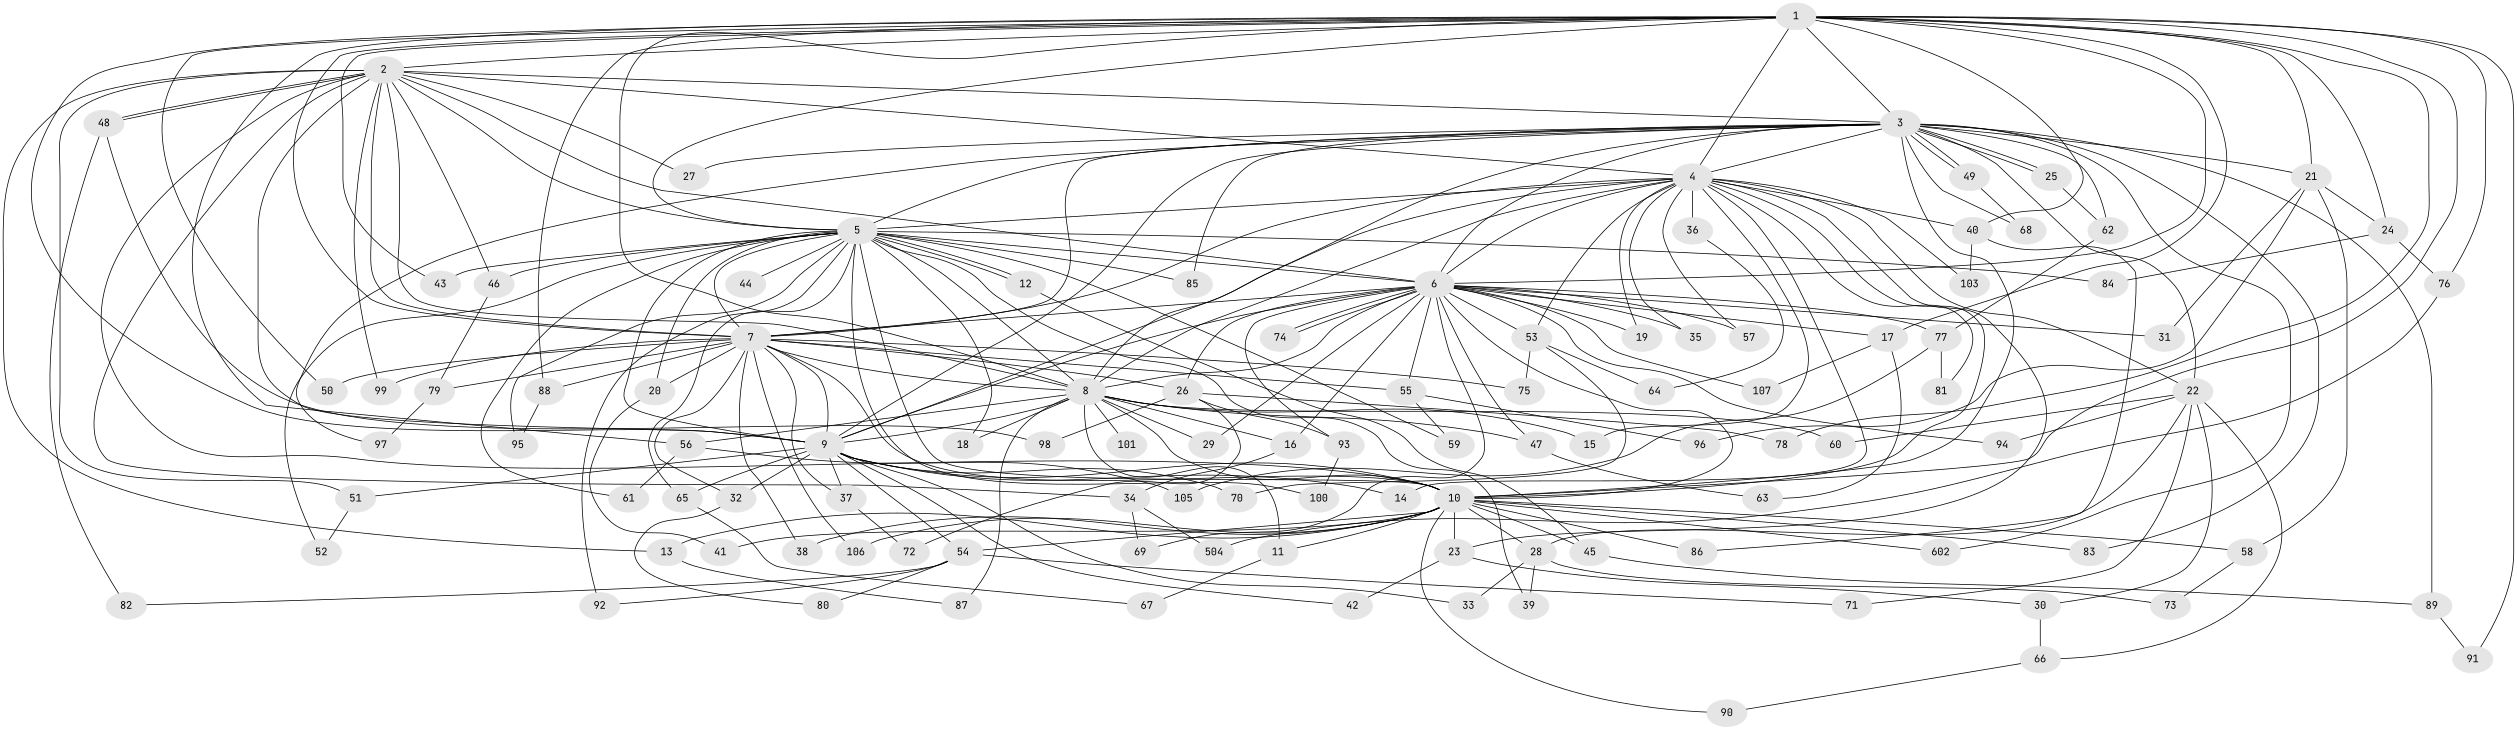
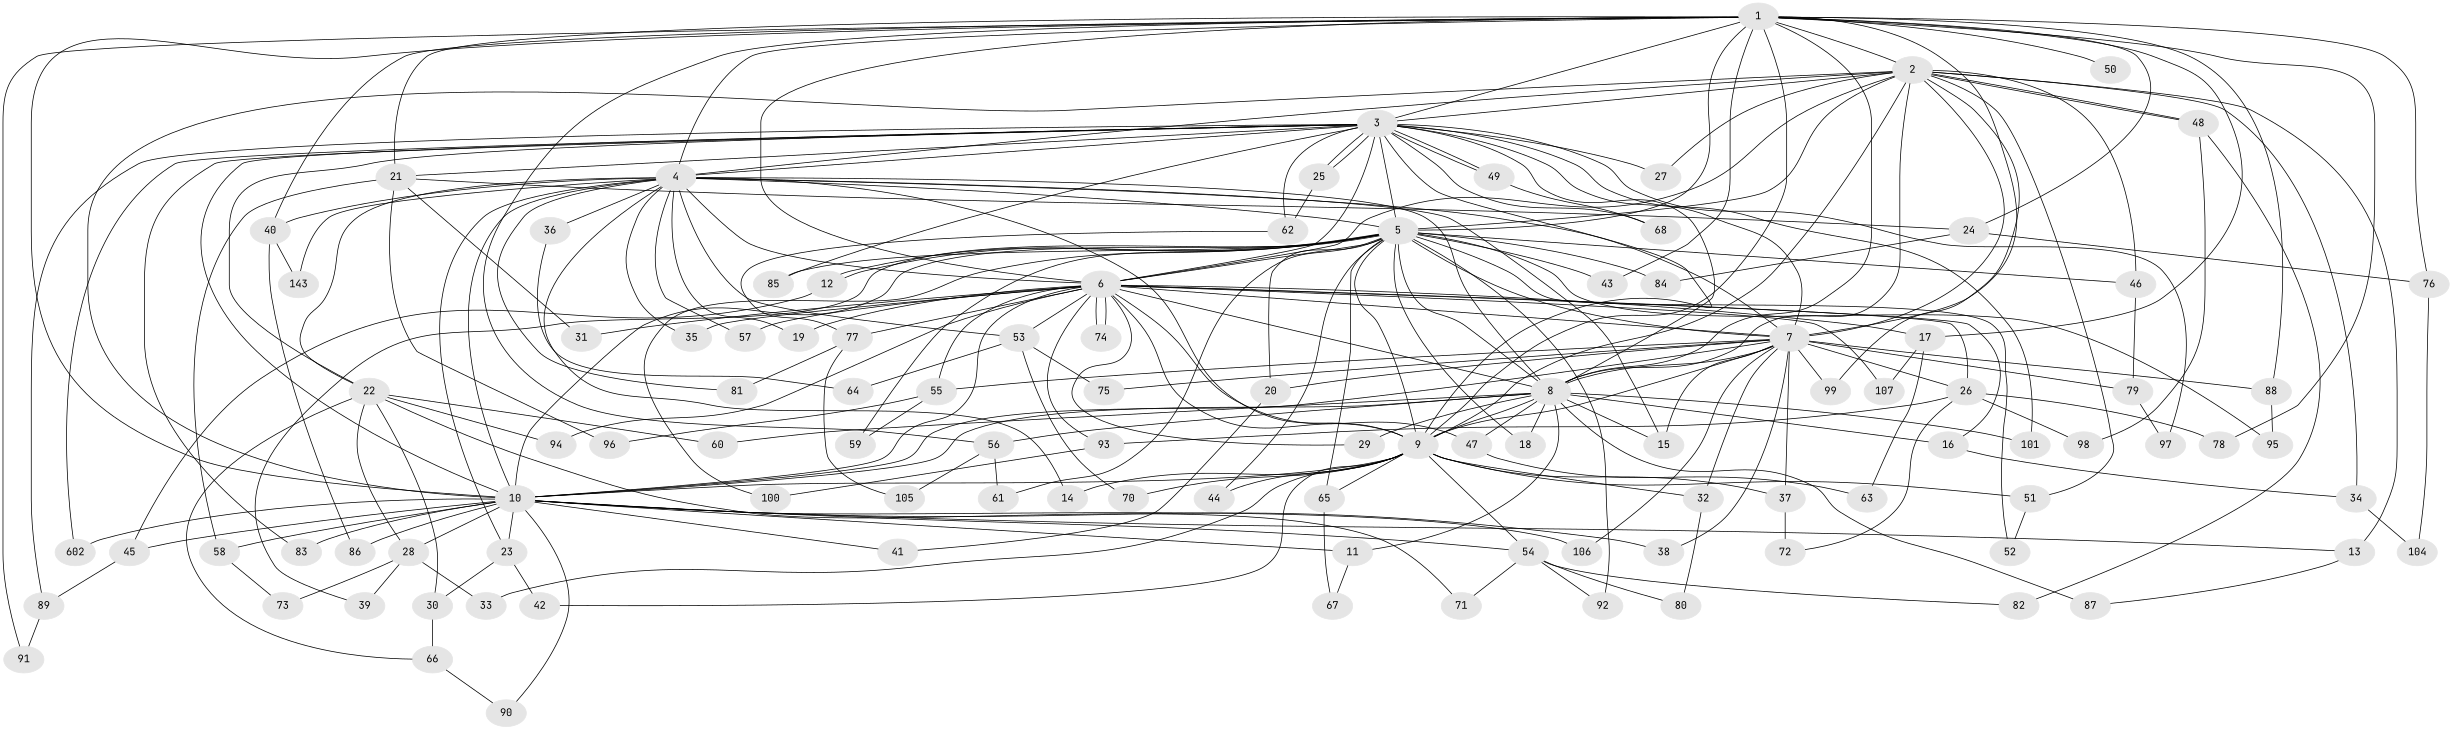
none -> (1802, 229)
(1970, 284) -> (299, 284)
(438, 364) -> (1698, 375)
none -> (1317, 473)
(1140, 552) -> none
(1214, 552) -> (2417, 552)
